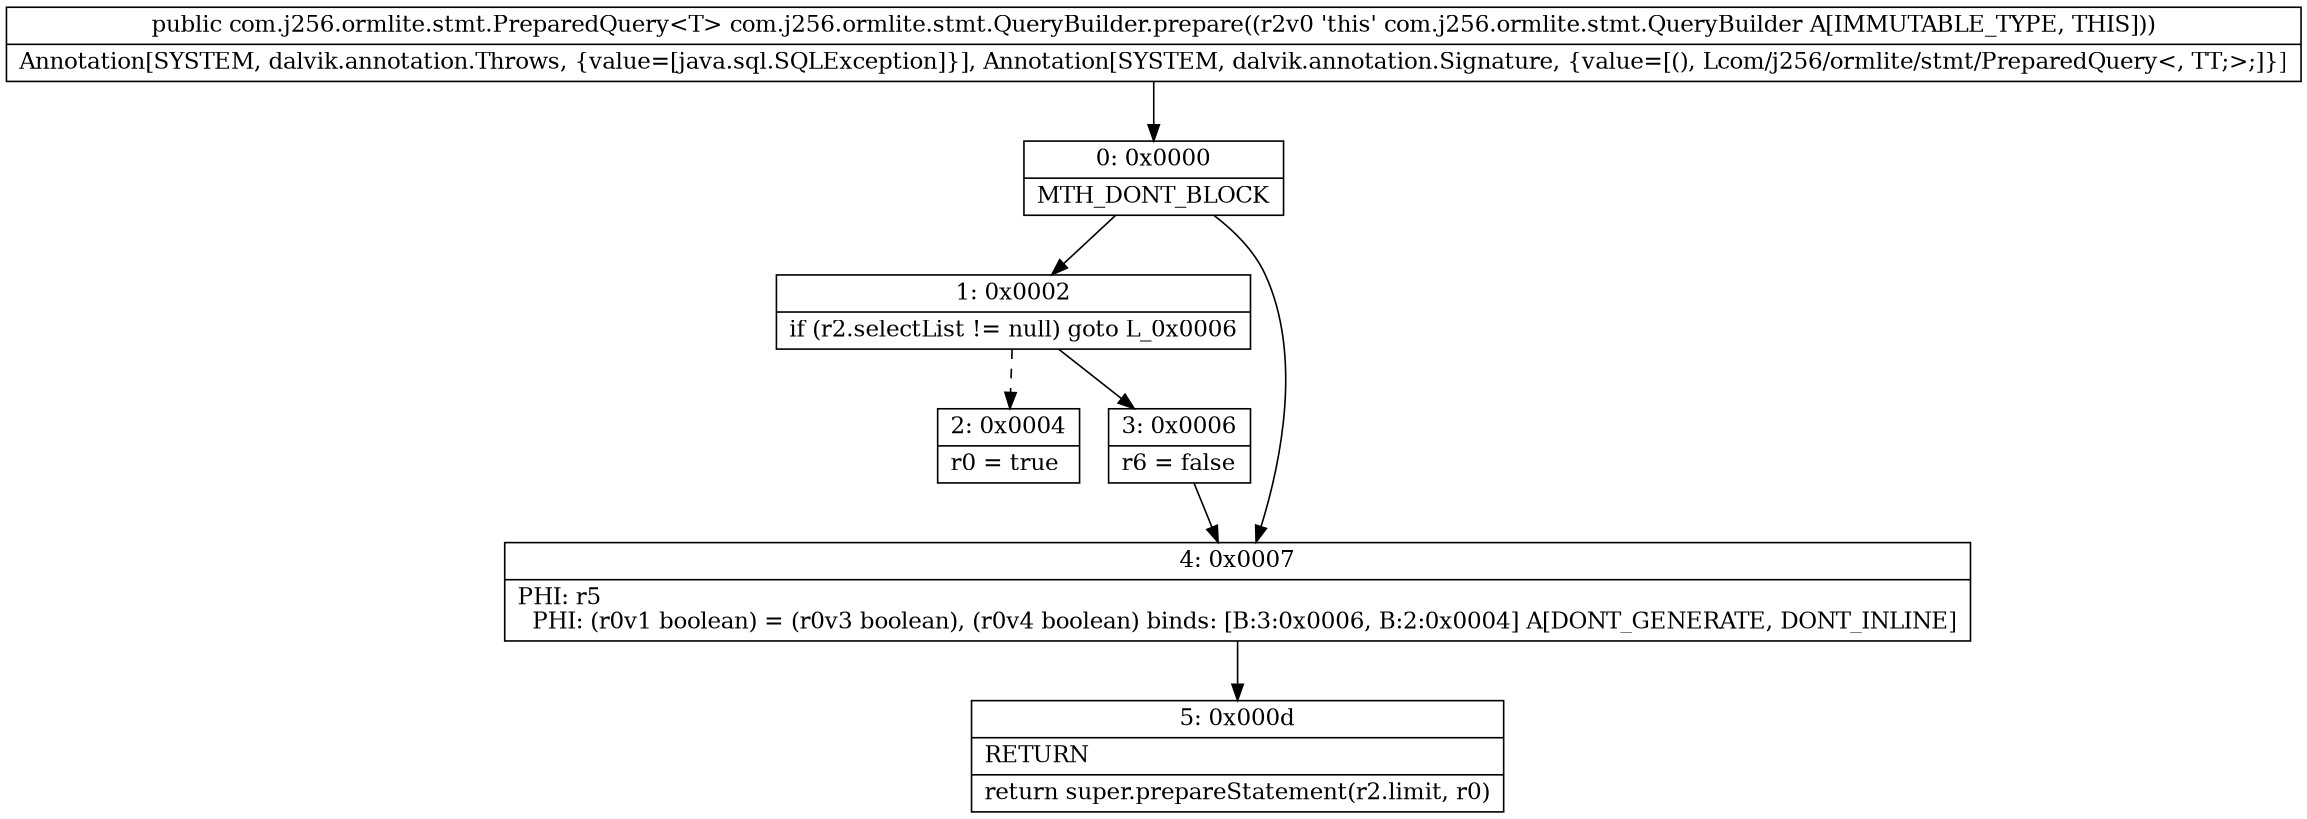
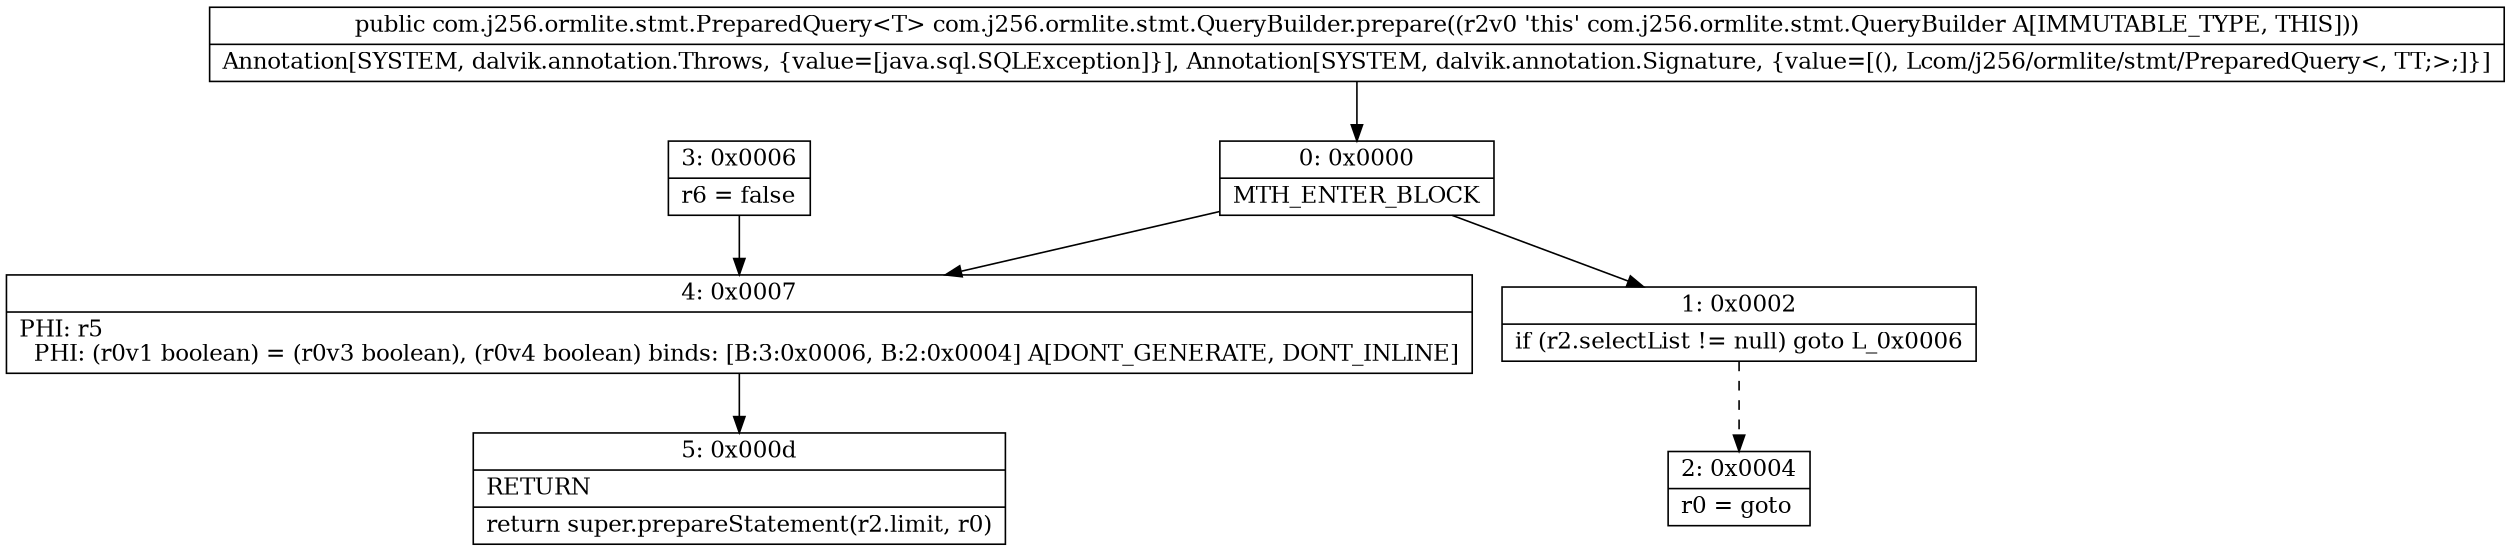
(1154, 196) -> (1357, 196)
(1090, 374) -> none
(1005, 464) -> (1737, 506)
